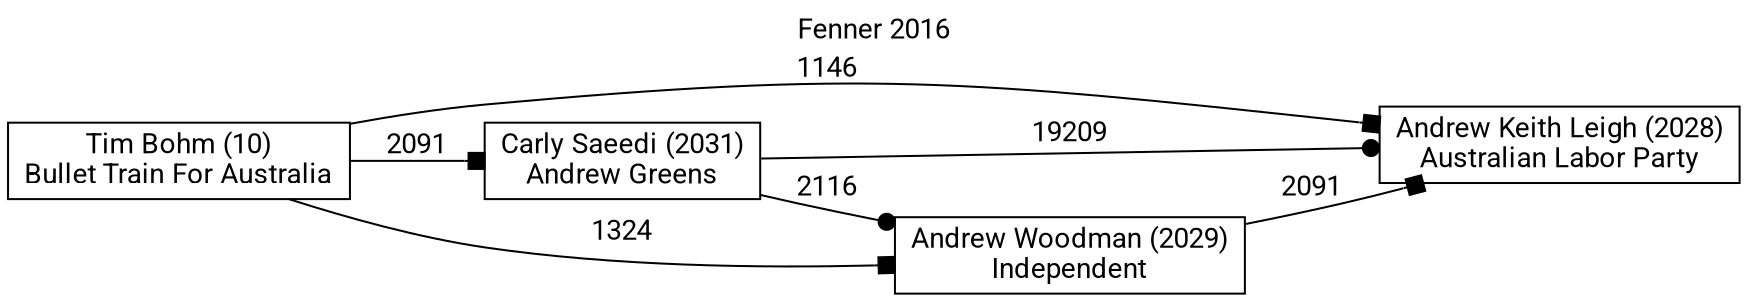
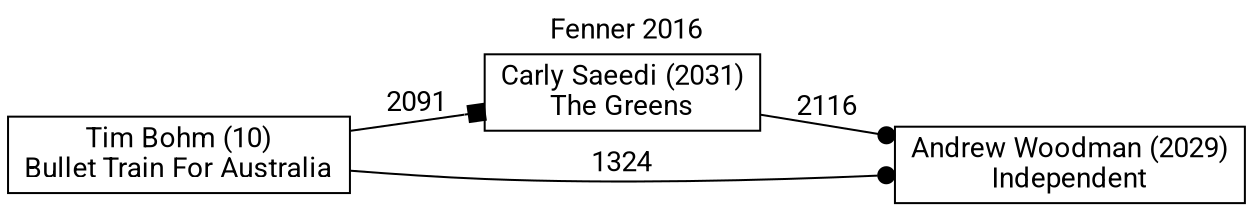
(1560, 145) -> none
(622, 161) -> (622, 93)
(579, 258) -> (614, 181)
